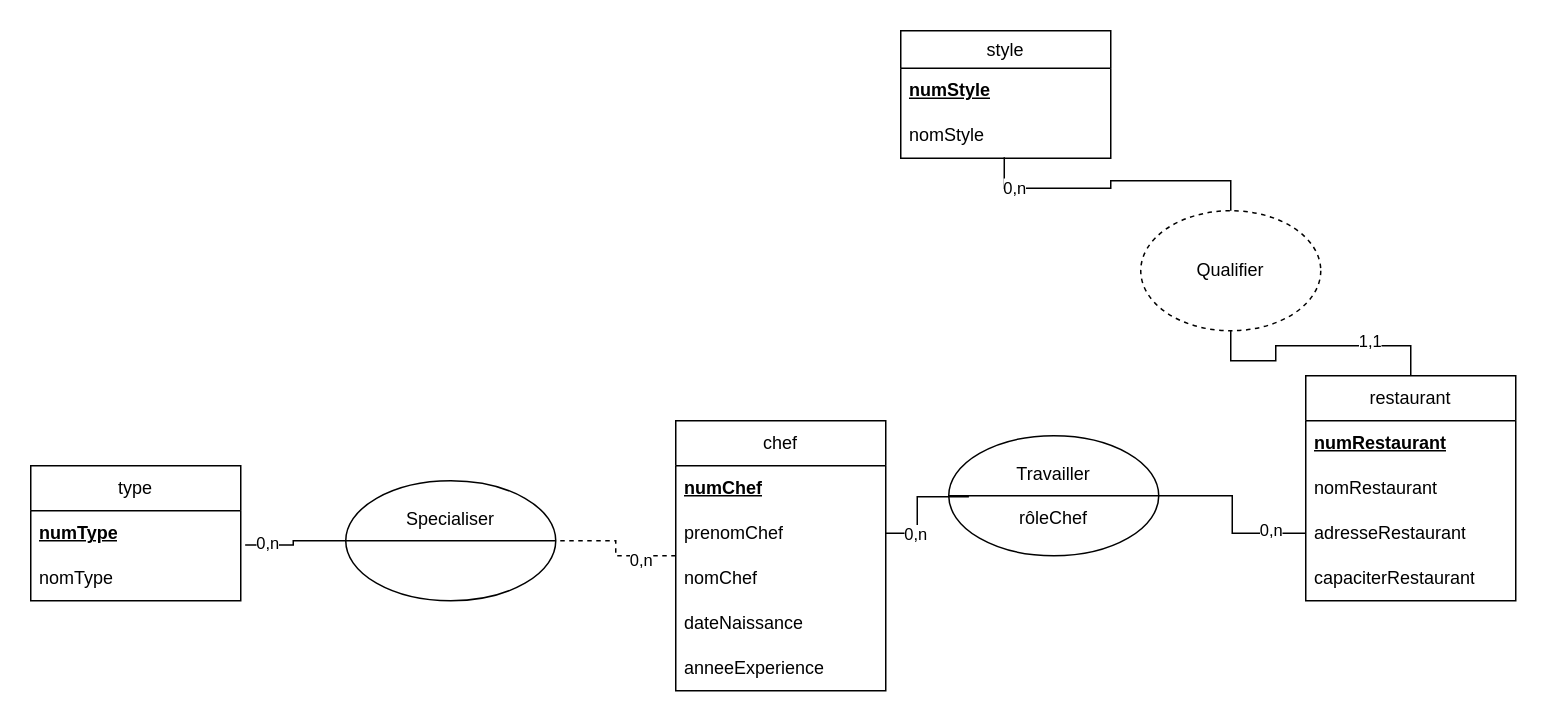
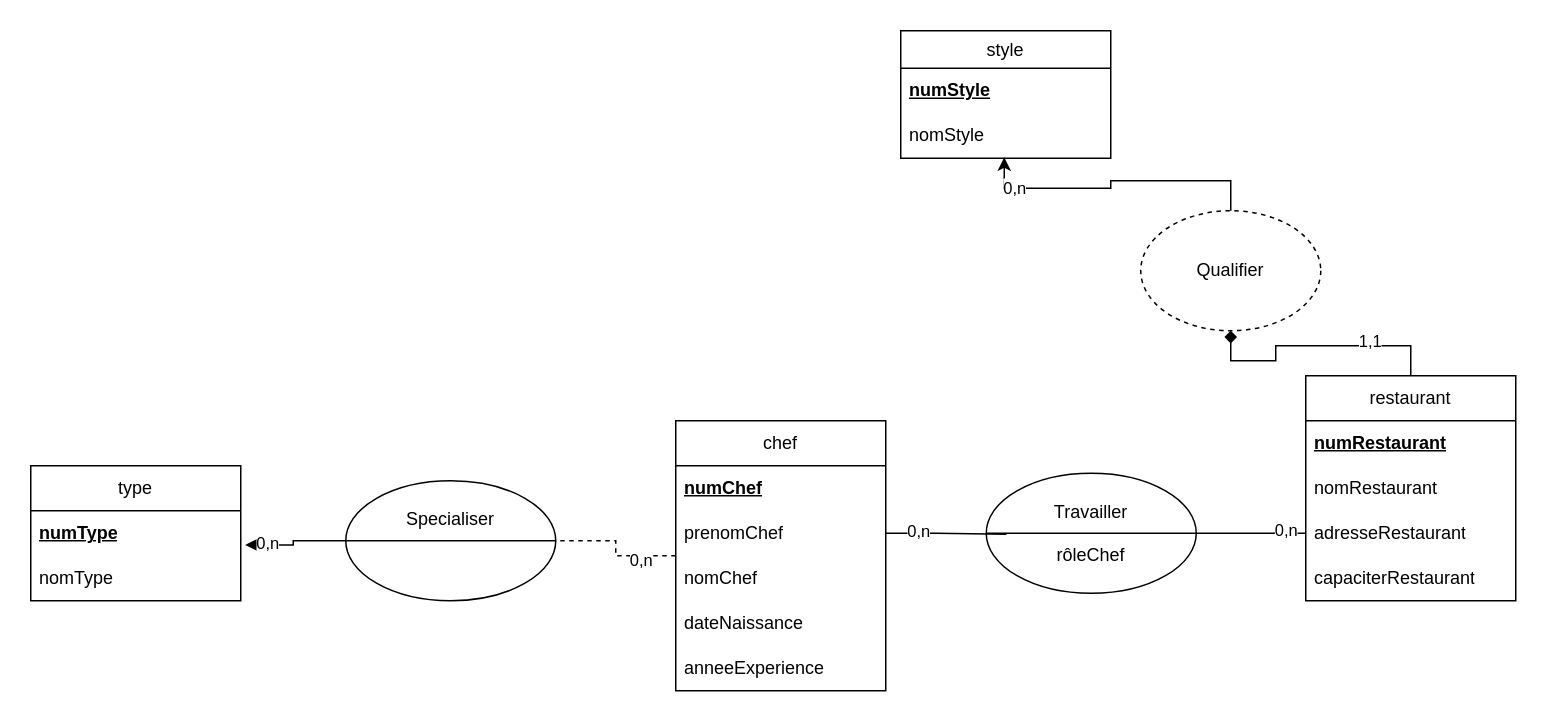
(1004, 166) -> (1004, 169)
(1231, 337) -> (1231, 343)
(1054, 496) -> (1091, 533)
(252, 545) -> (257, 545)
